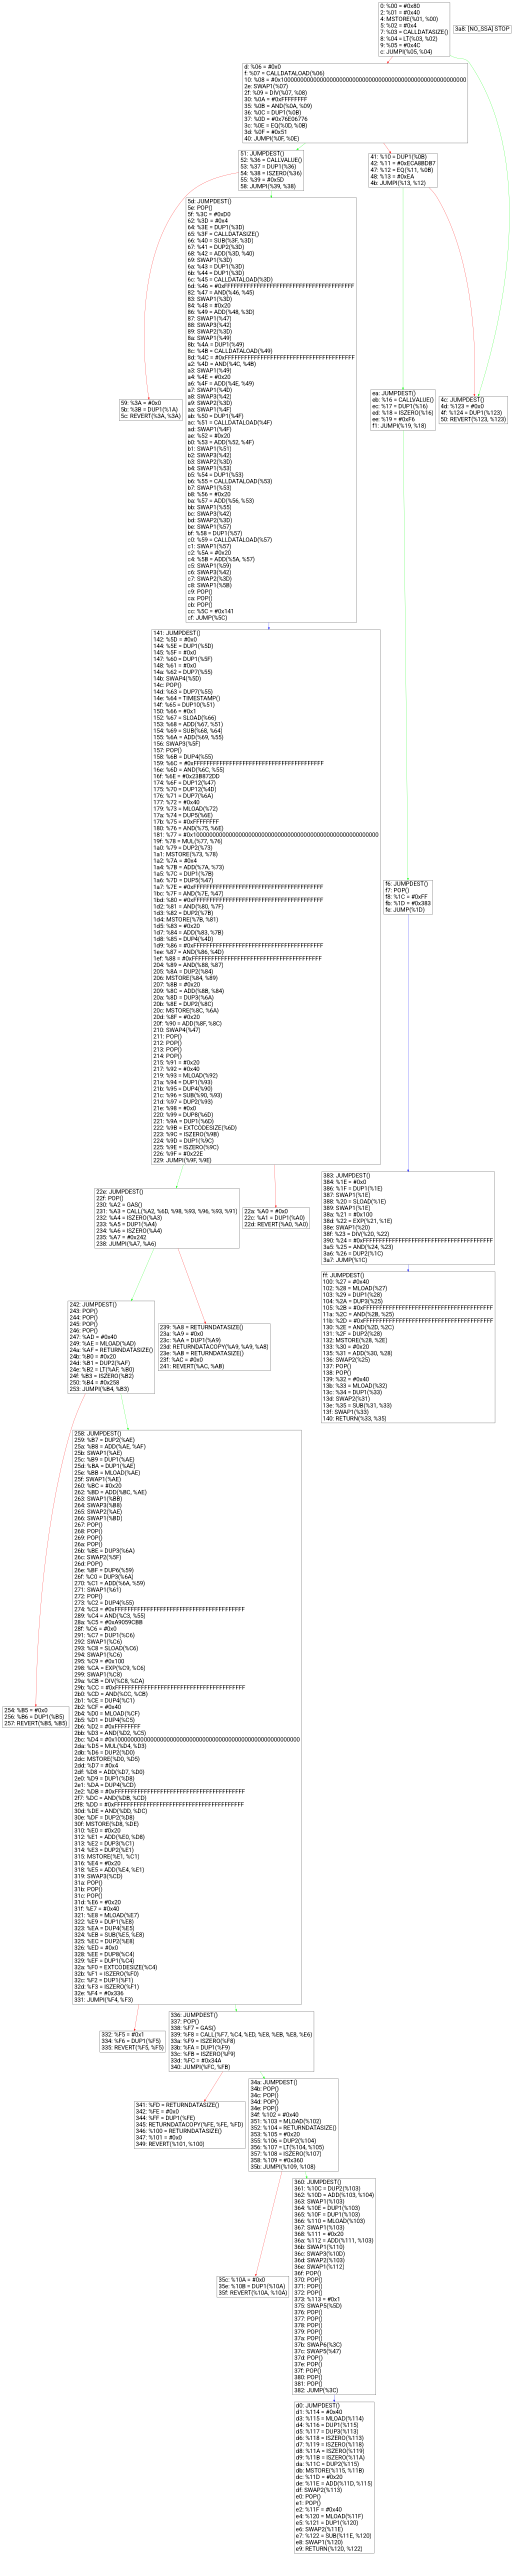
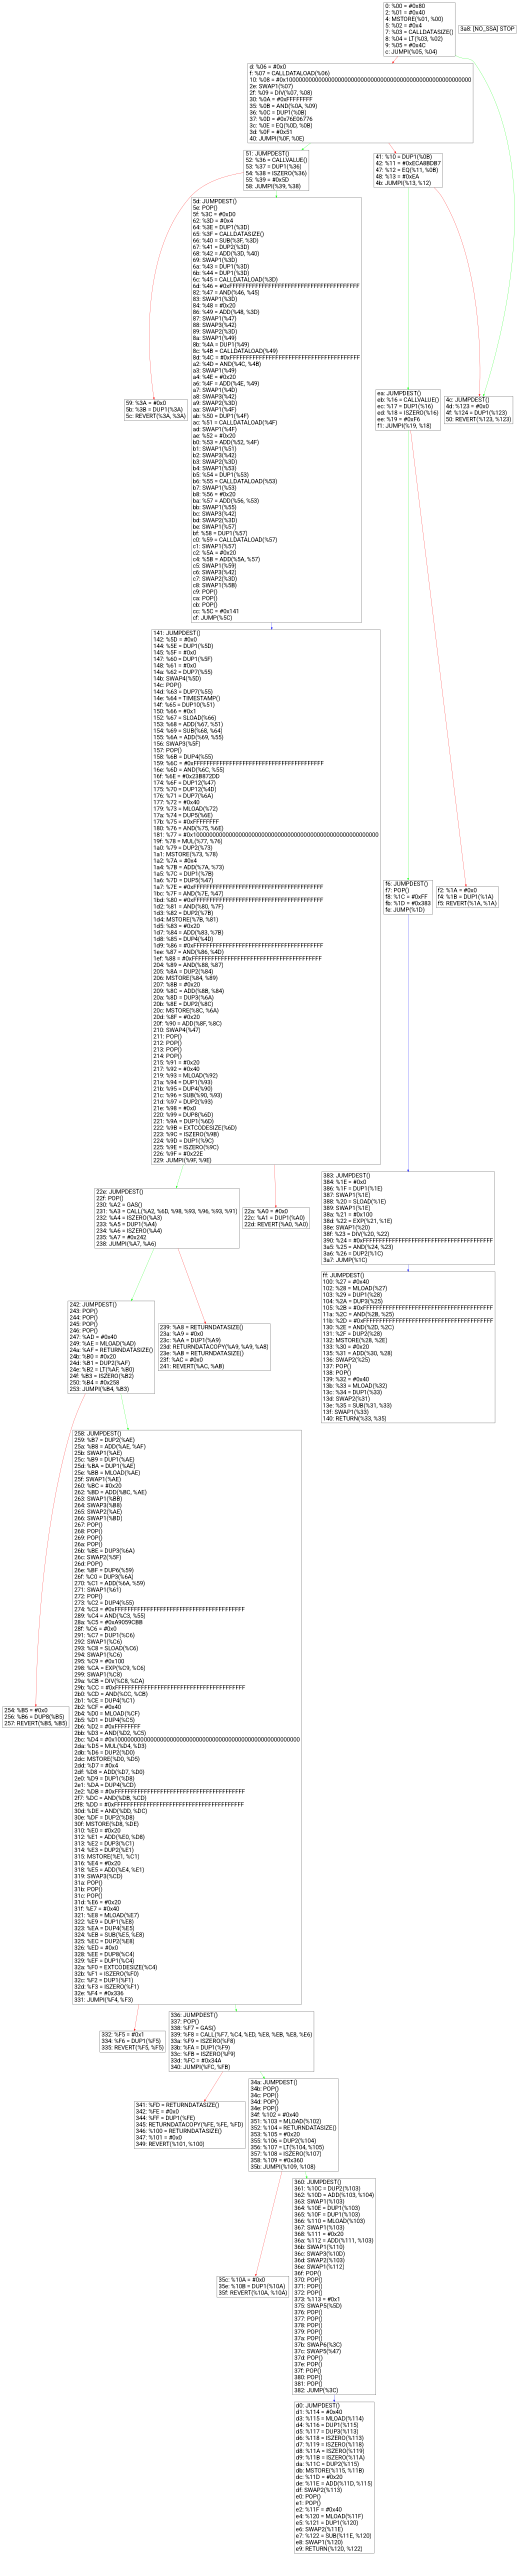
(151, 410) -> (156, 410)
none -> (467, 897)
(36, 1717) -> (36, 1717)
